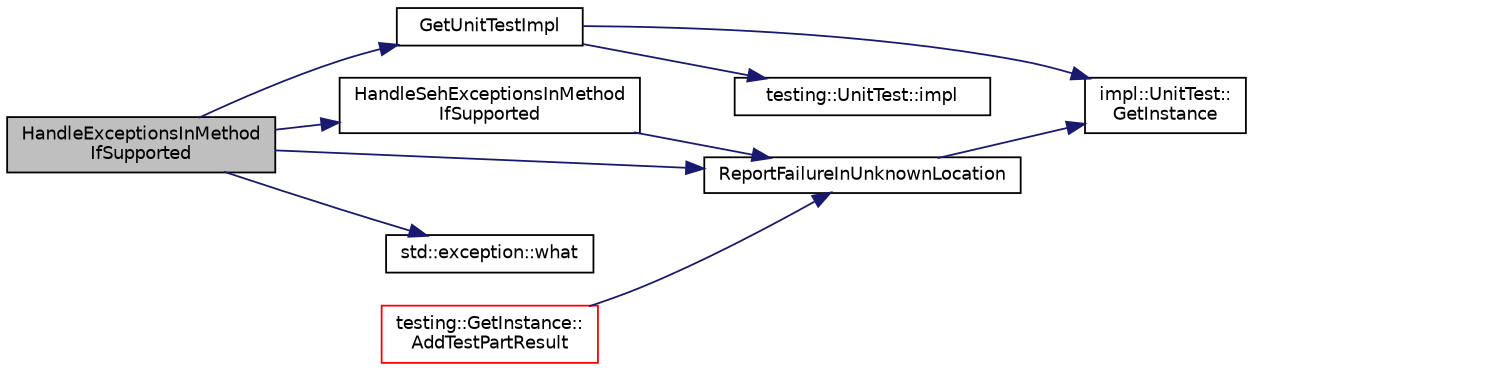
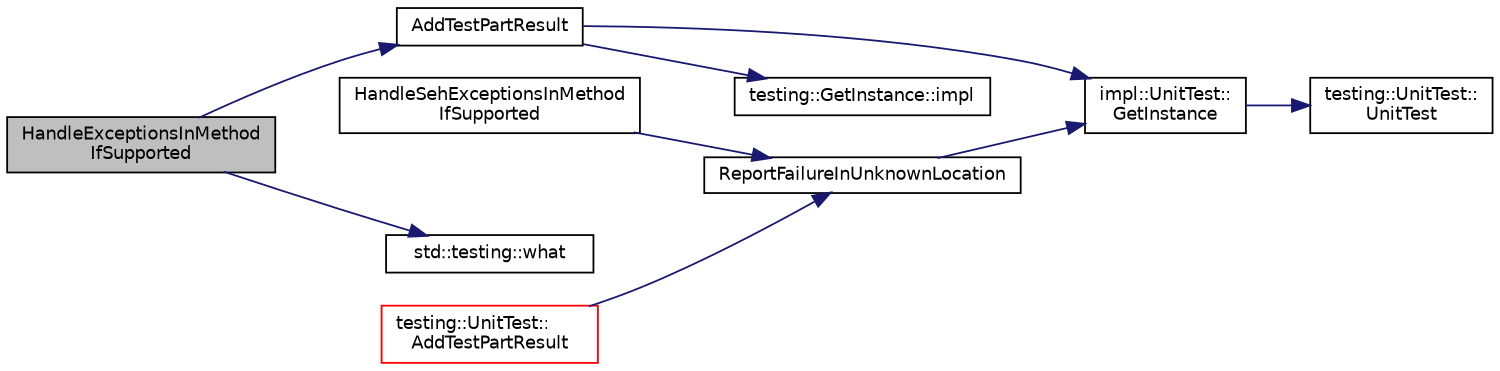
(490, 27) -> (490, 27)
(862, 97) -> (862, 97)
none -> (1401, 105)
(298, 127) -> none
(481, 159) -> none
(490, 254) -> (490, 254)
(490, 334) -> (490, 334)
